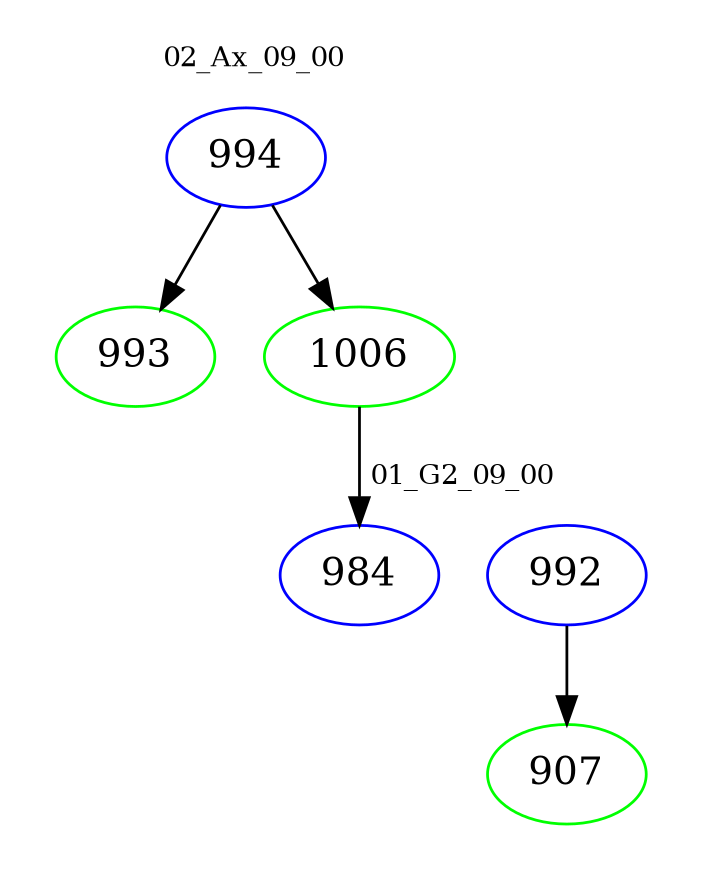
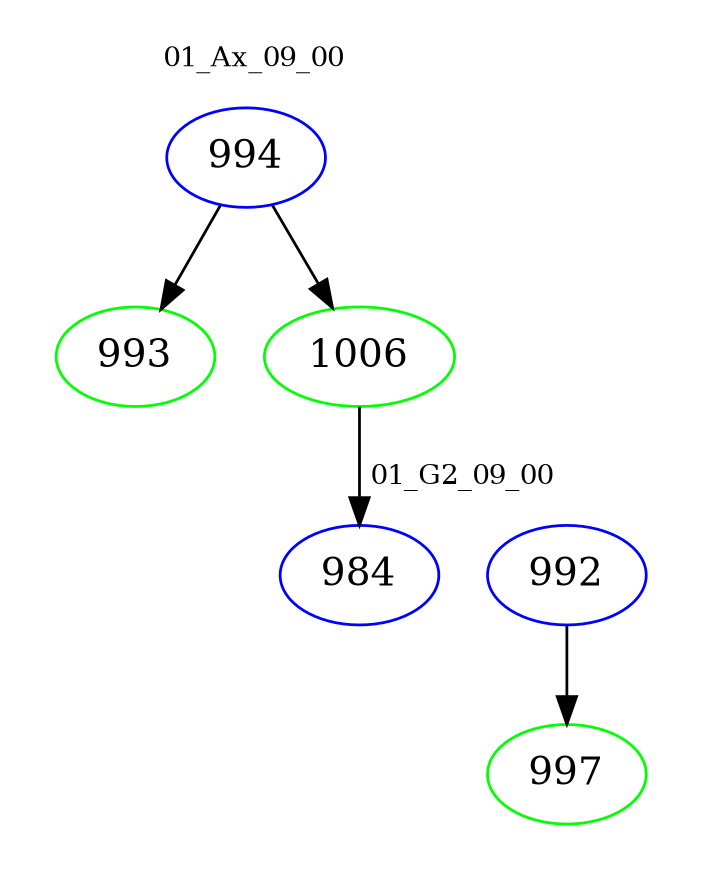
(254, 59) -> (254, 59)
(567, 774) -> (567, 774)
